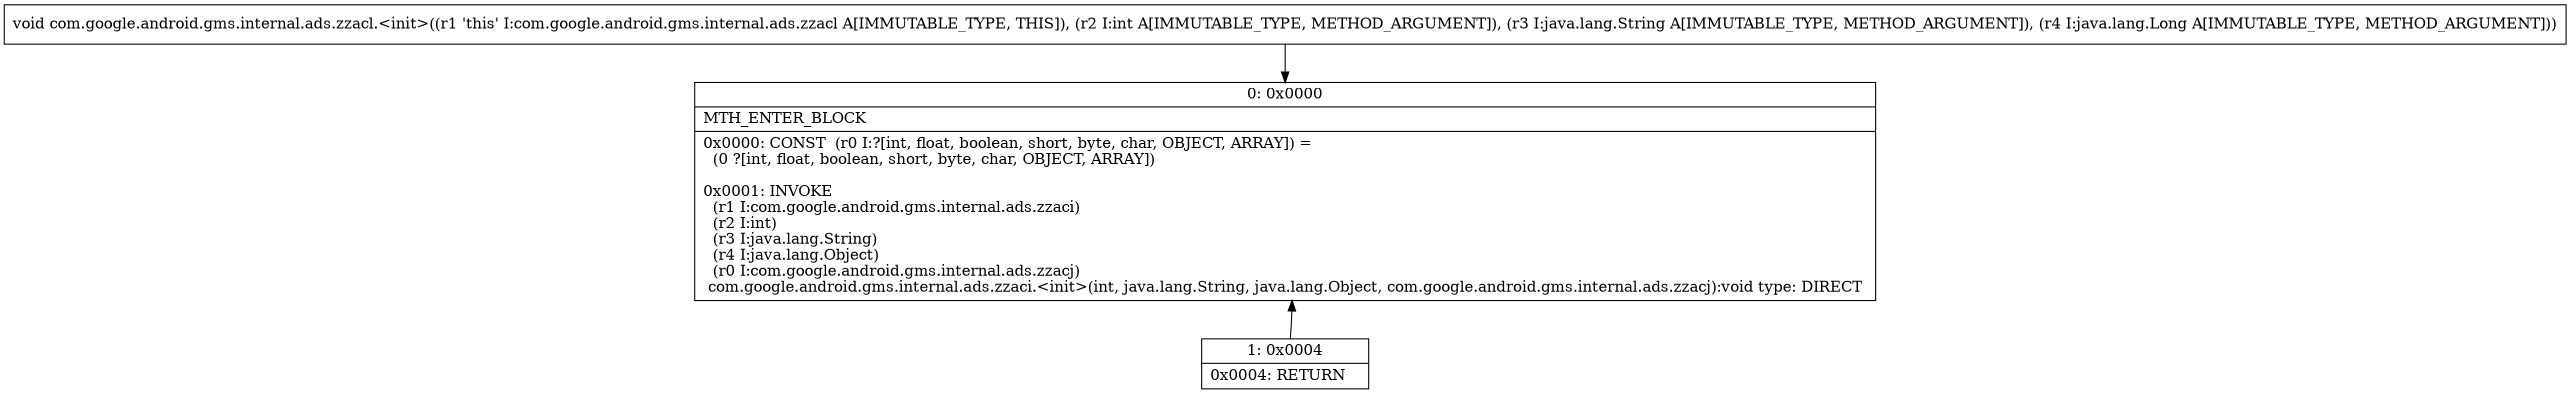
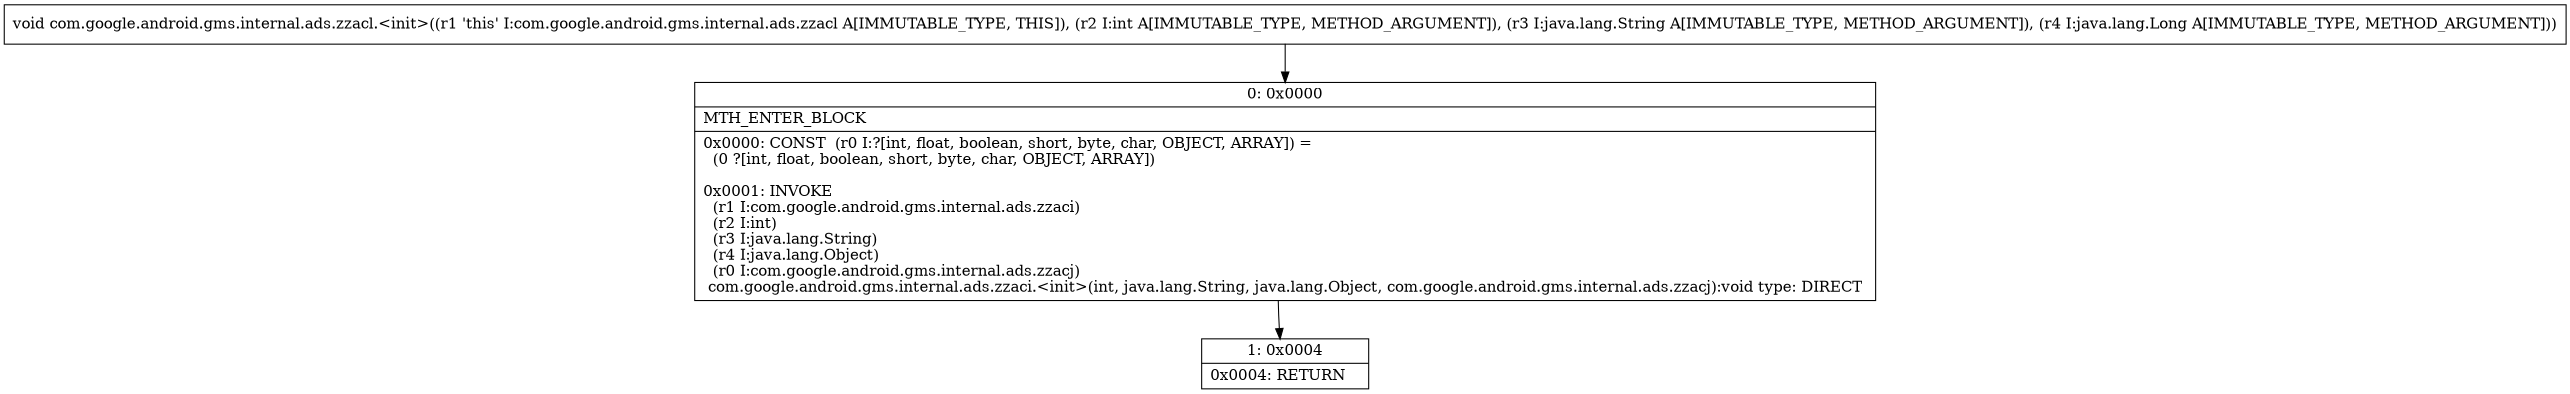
(1291, 325) -> (1279, 314)
